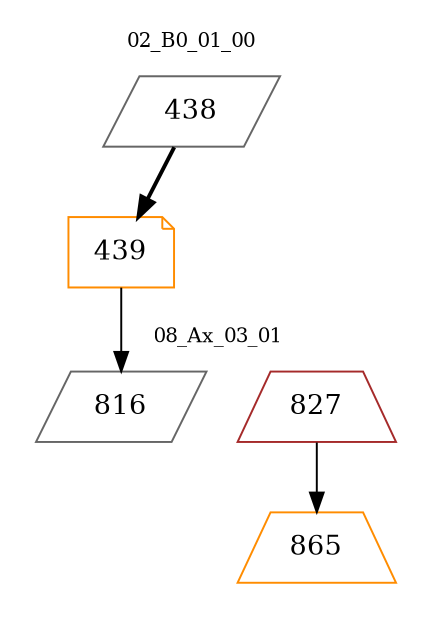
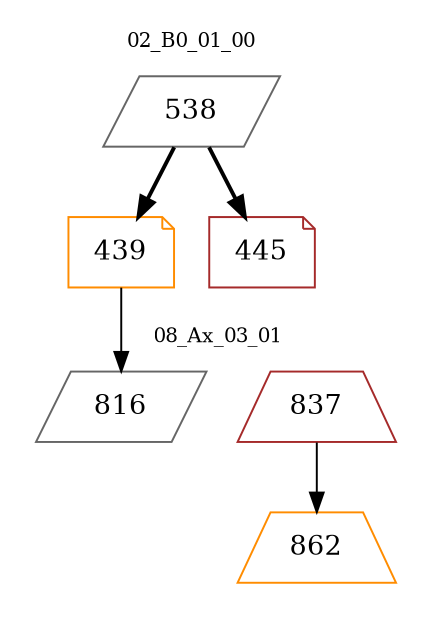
(192, 111) -> (192, 111)
none -> (262, 252)
(317, 407) -> (317, 407)
(317, 548) -> (317, 548)
